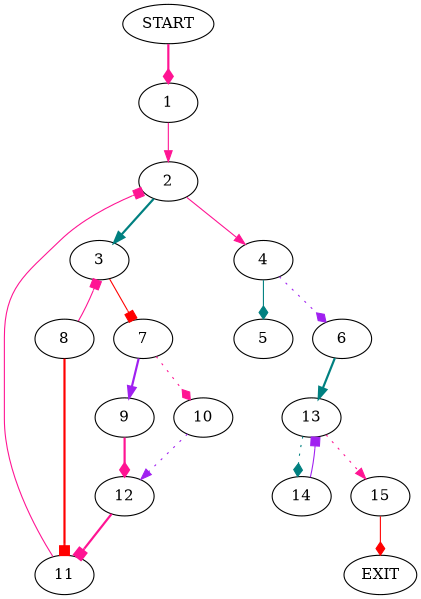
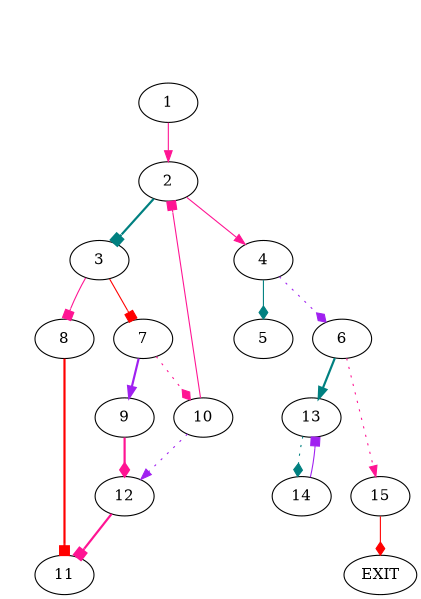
(168, 24) -> none
(138, 217) -> (138, 217)
(86, 306) -> (78, 293)
(4, 351) -> (187, 305)
(342, 453) -> (360, 412)
